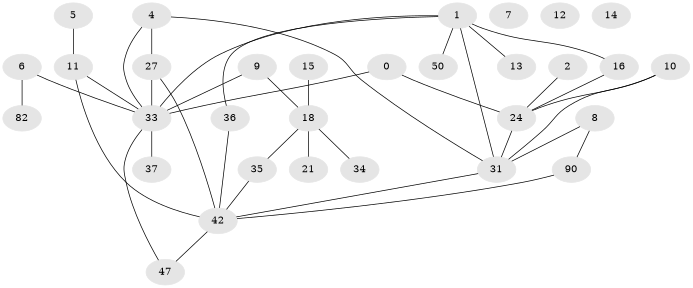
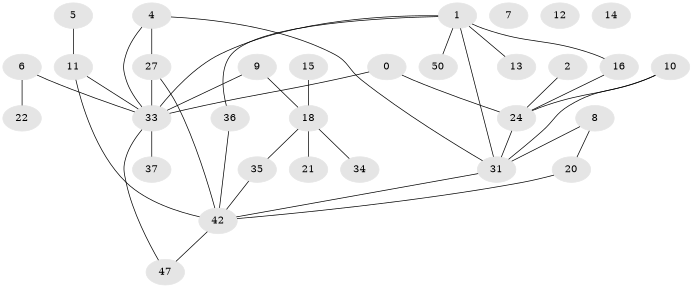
(22, 118) -> (22, 118)
(571, 170) -> (571, 170)
